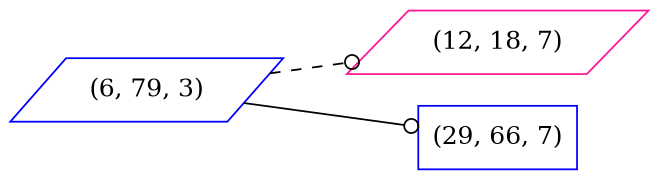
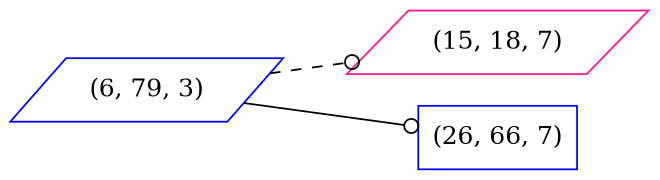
(498, 42) -> (498, 42)
(498, 138) -> (498, 138)
